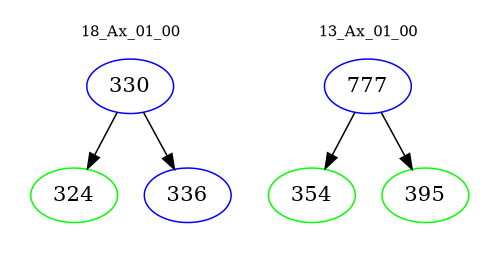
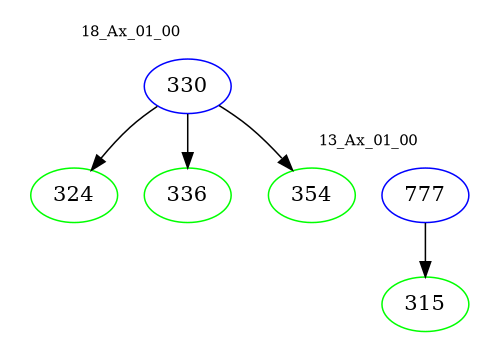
(344, 134) -> (266, 142)
(188, 195) -> (188, 195)
(425, 195) -> (425, 304)
